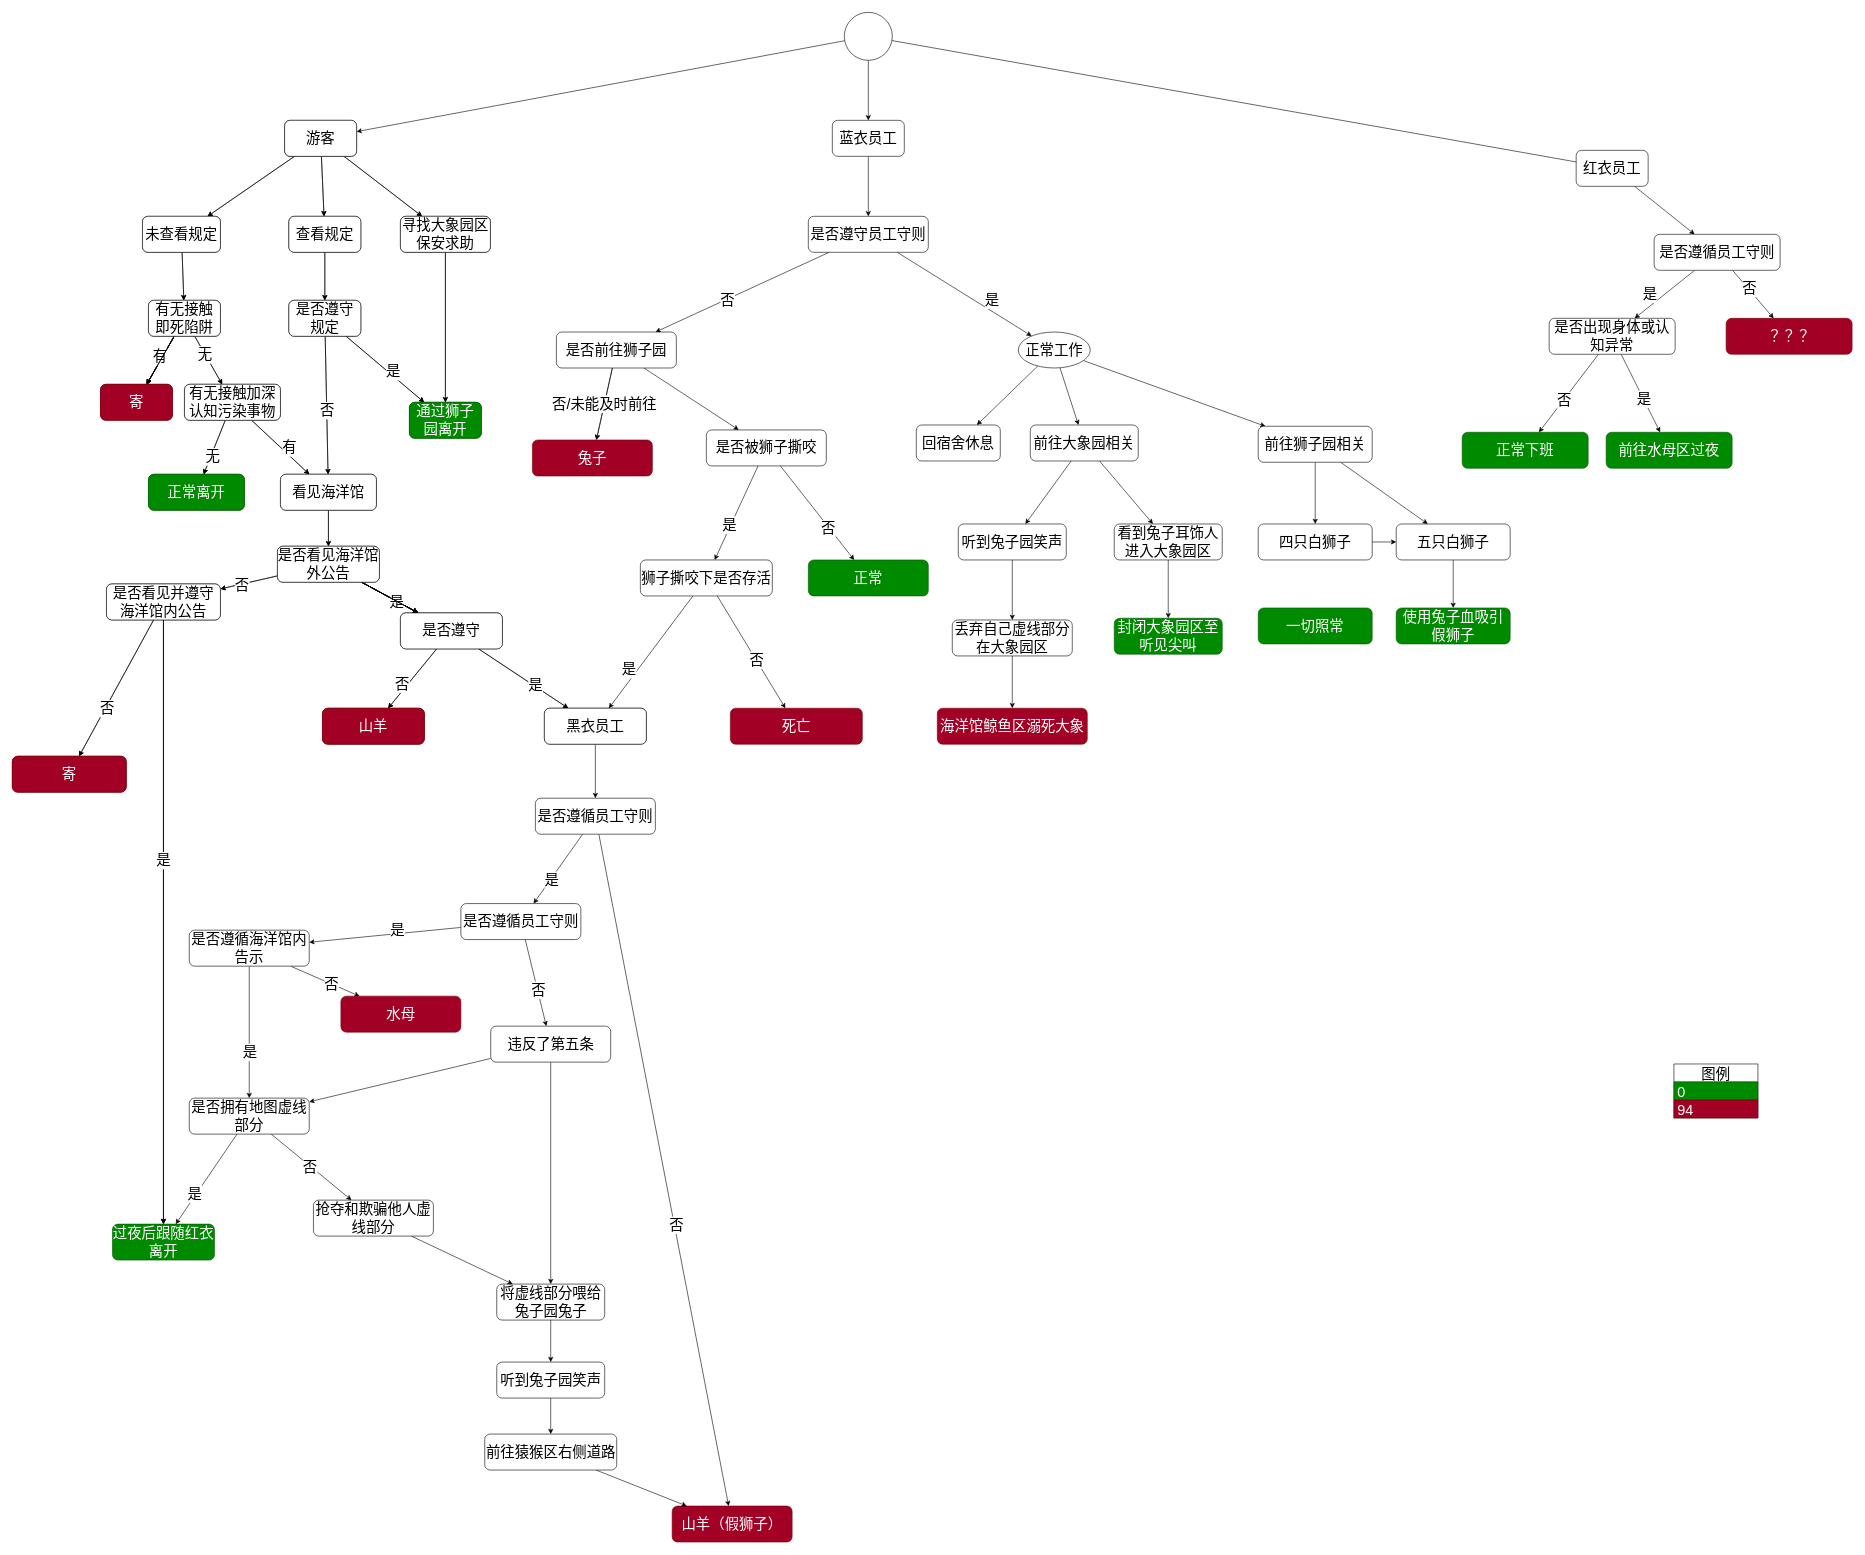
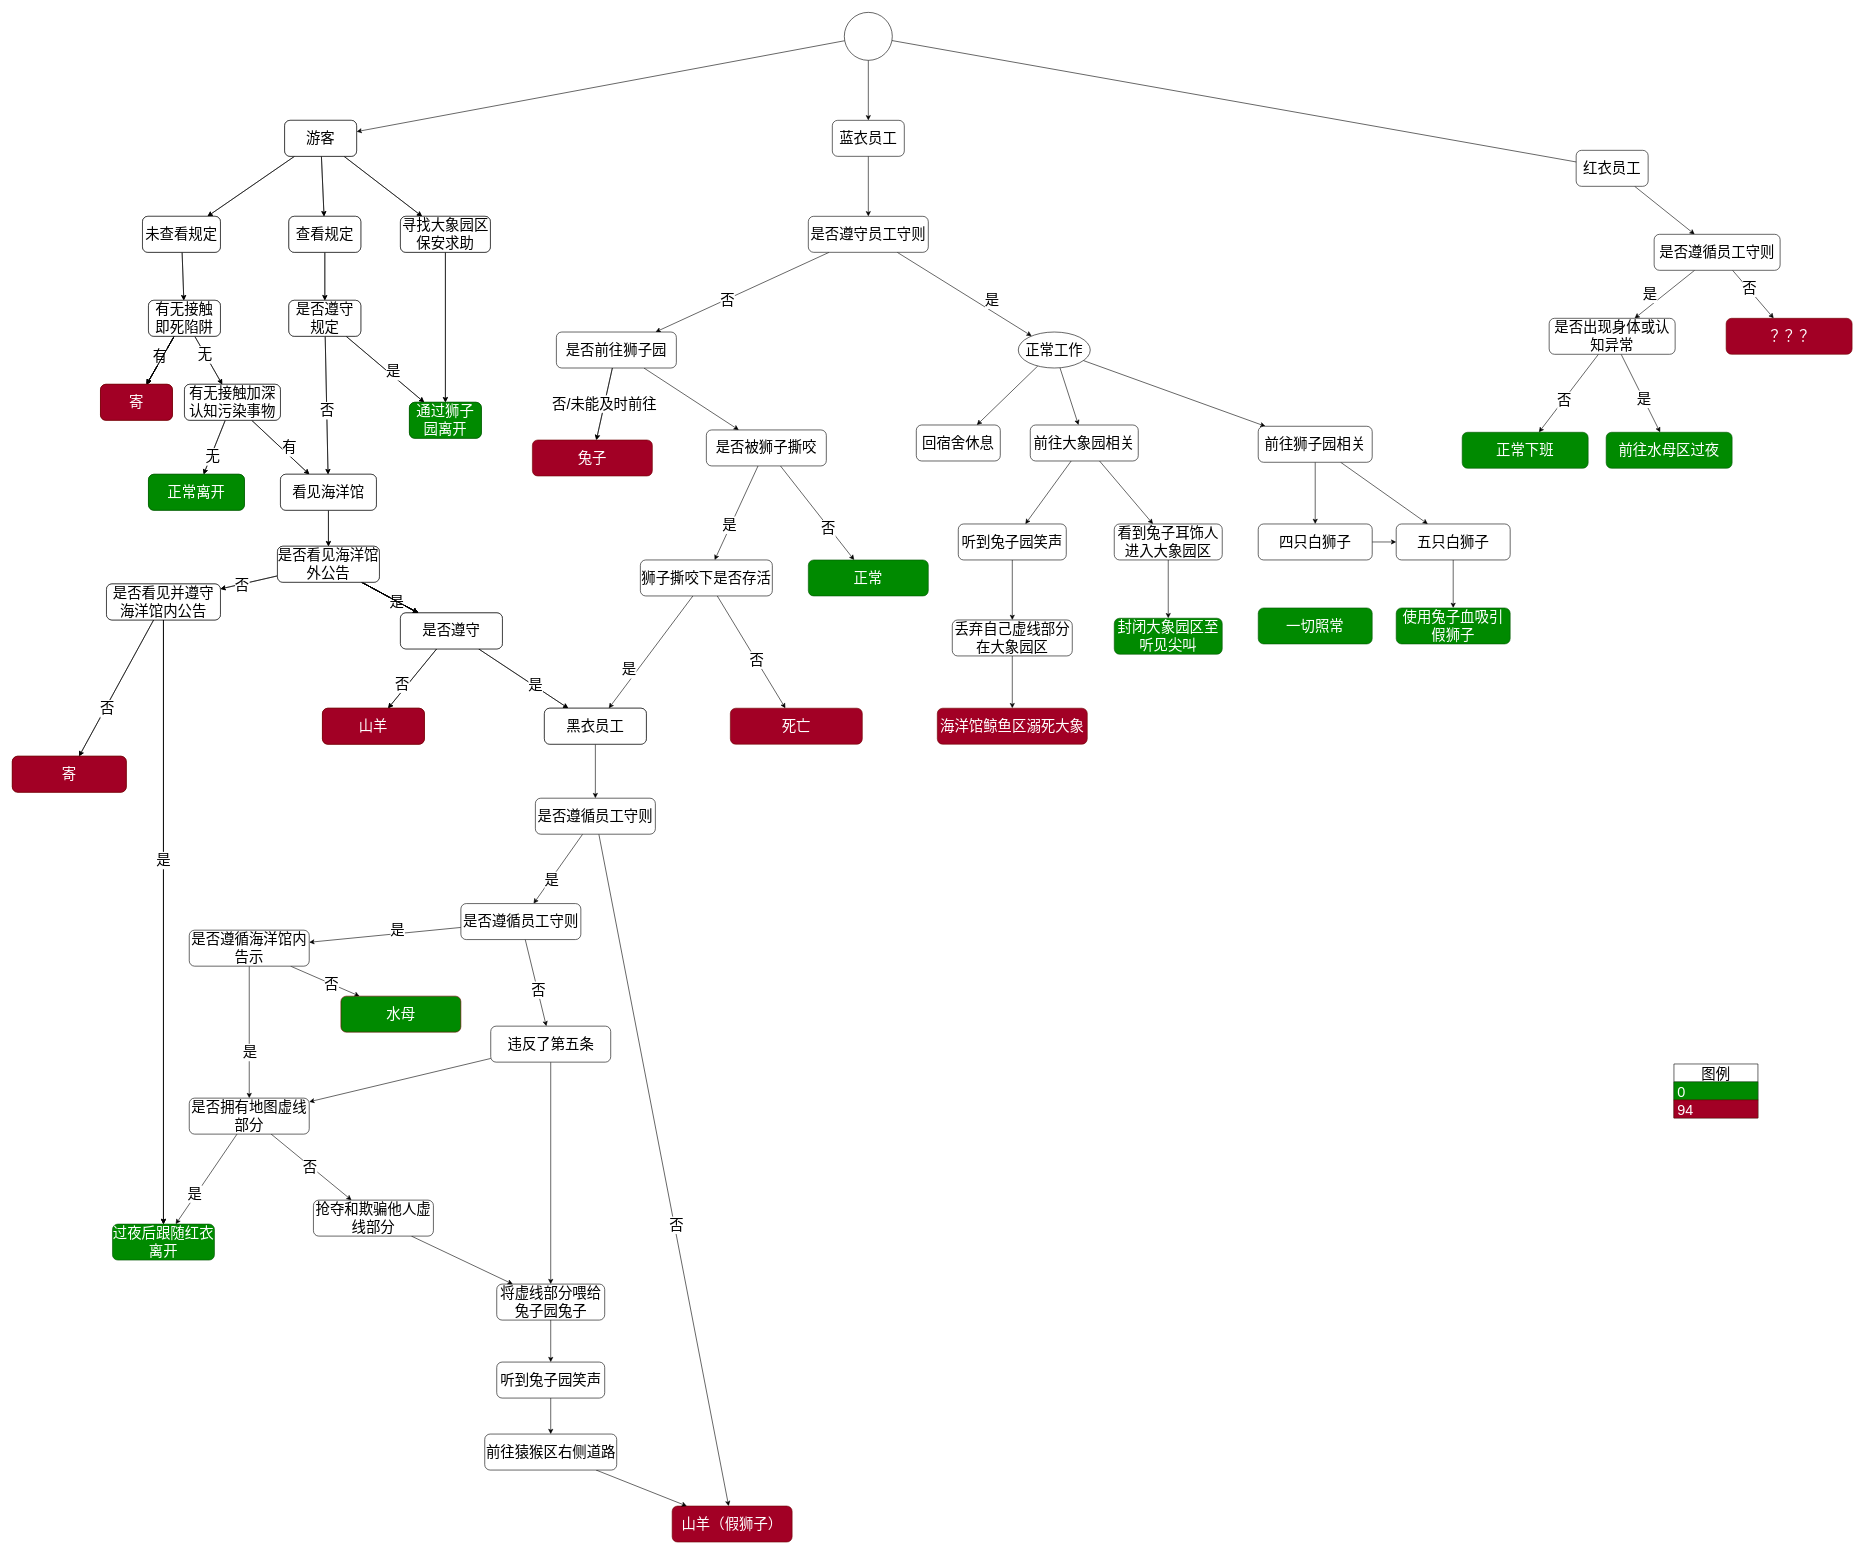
(401, 1014) -> (401, 1014)
